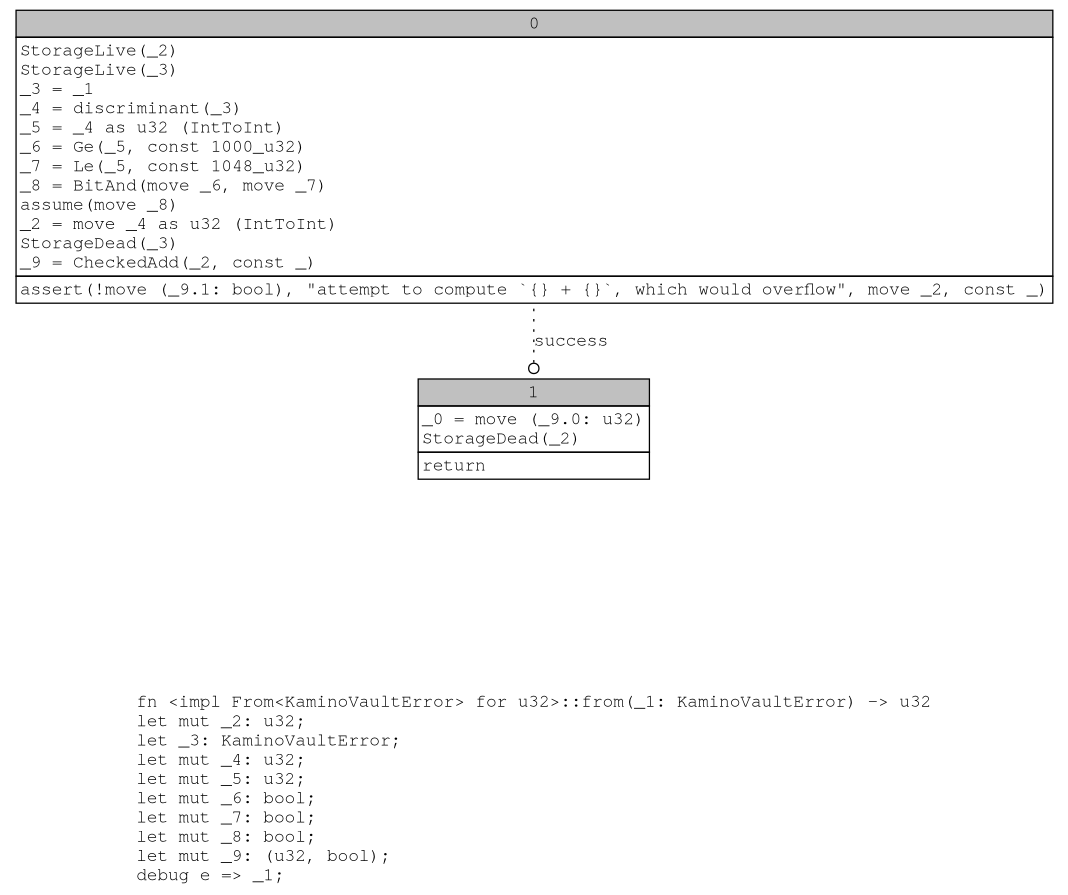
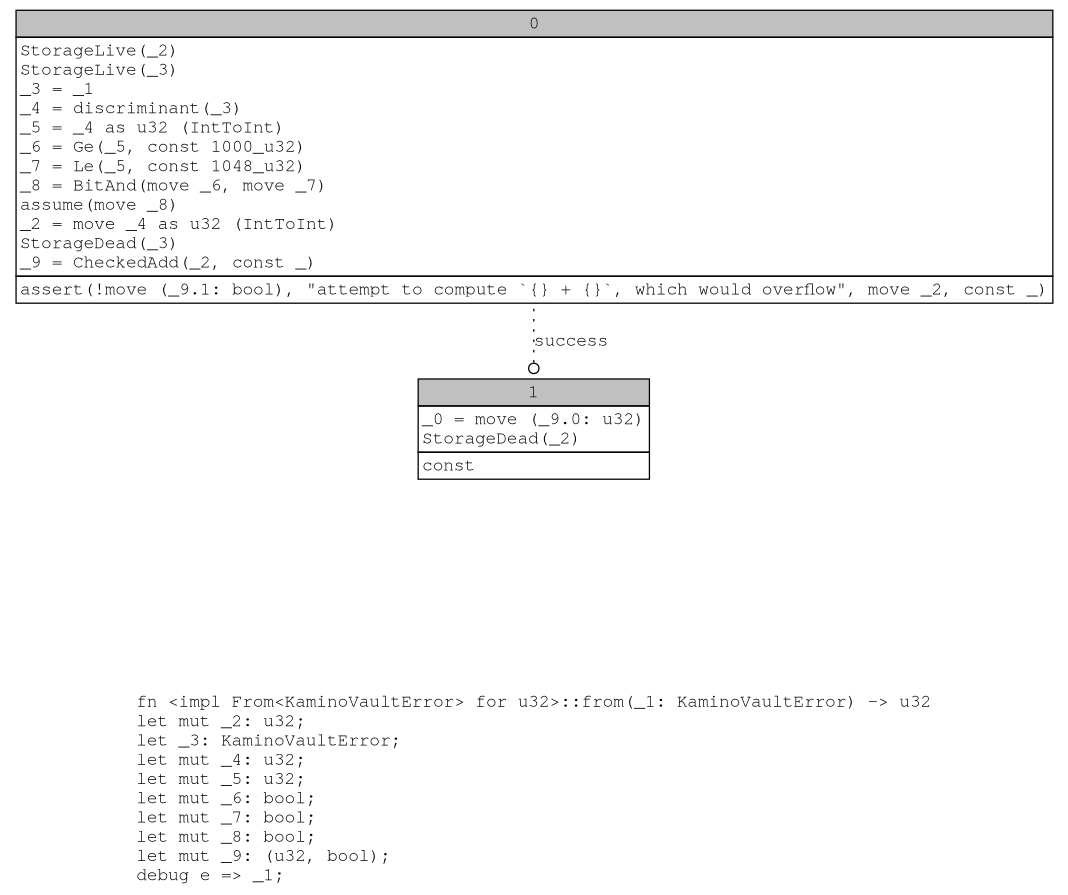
(454, 465) -> (449, 465)
